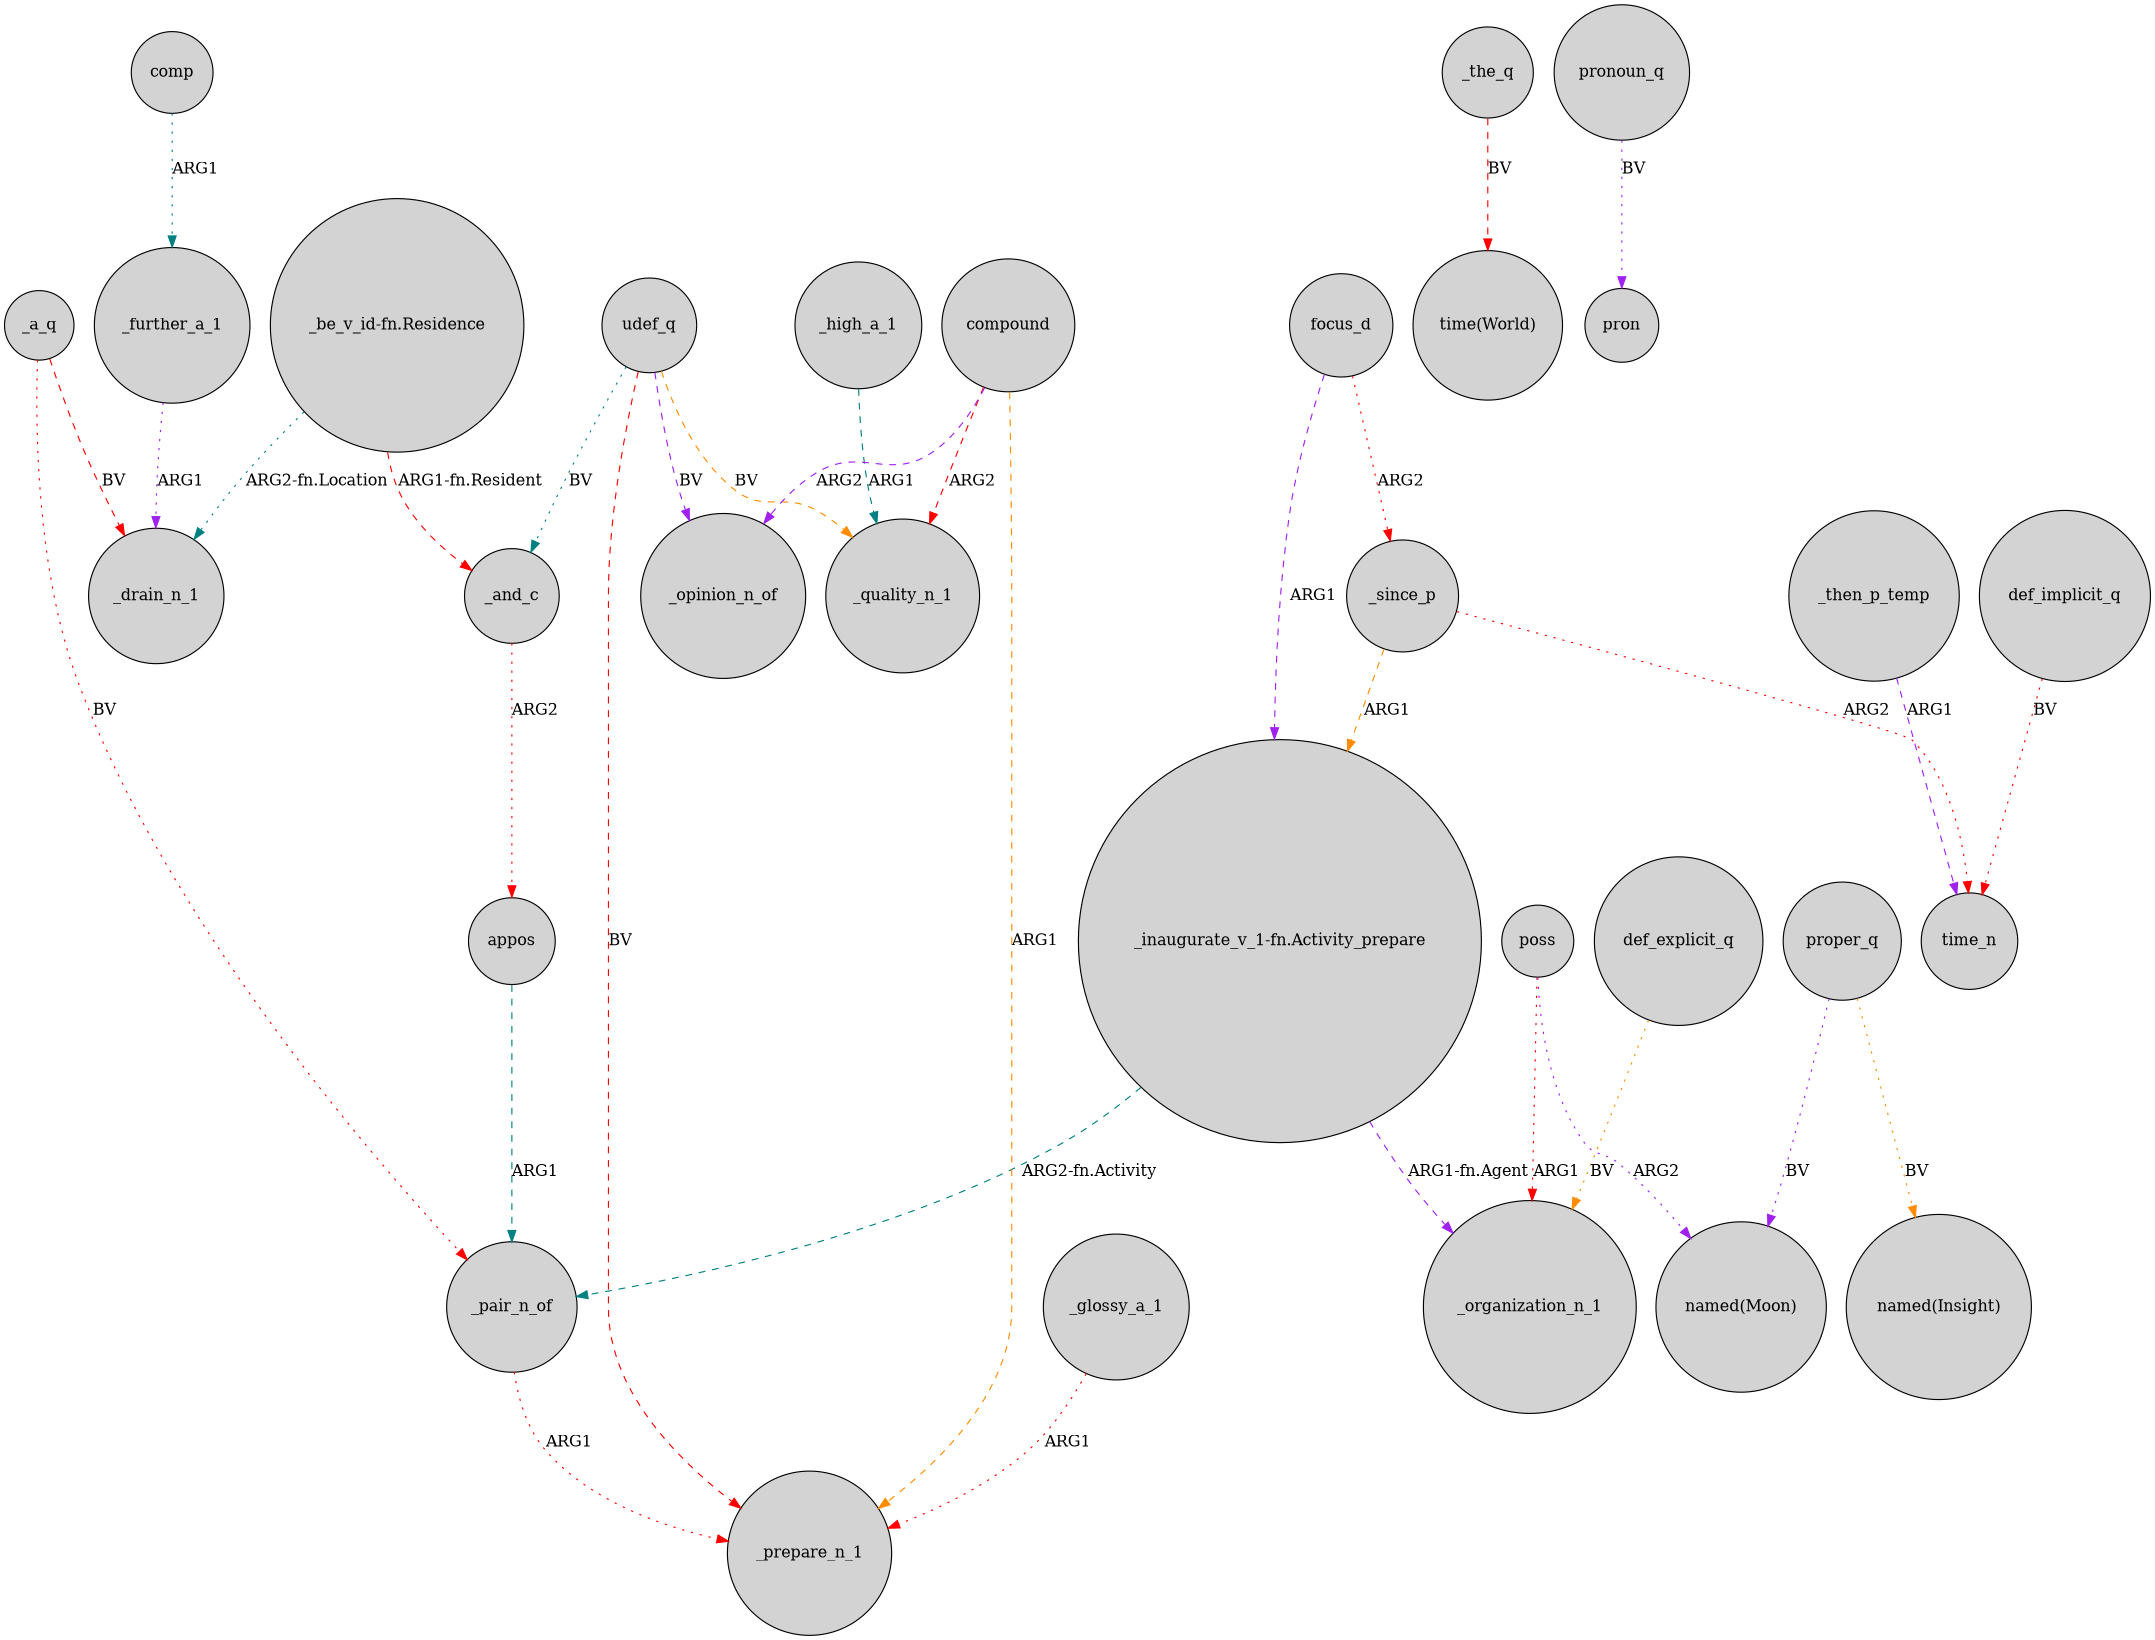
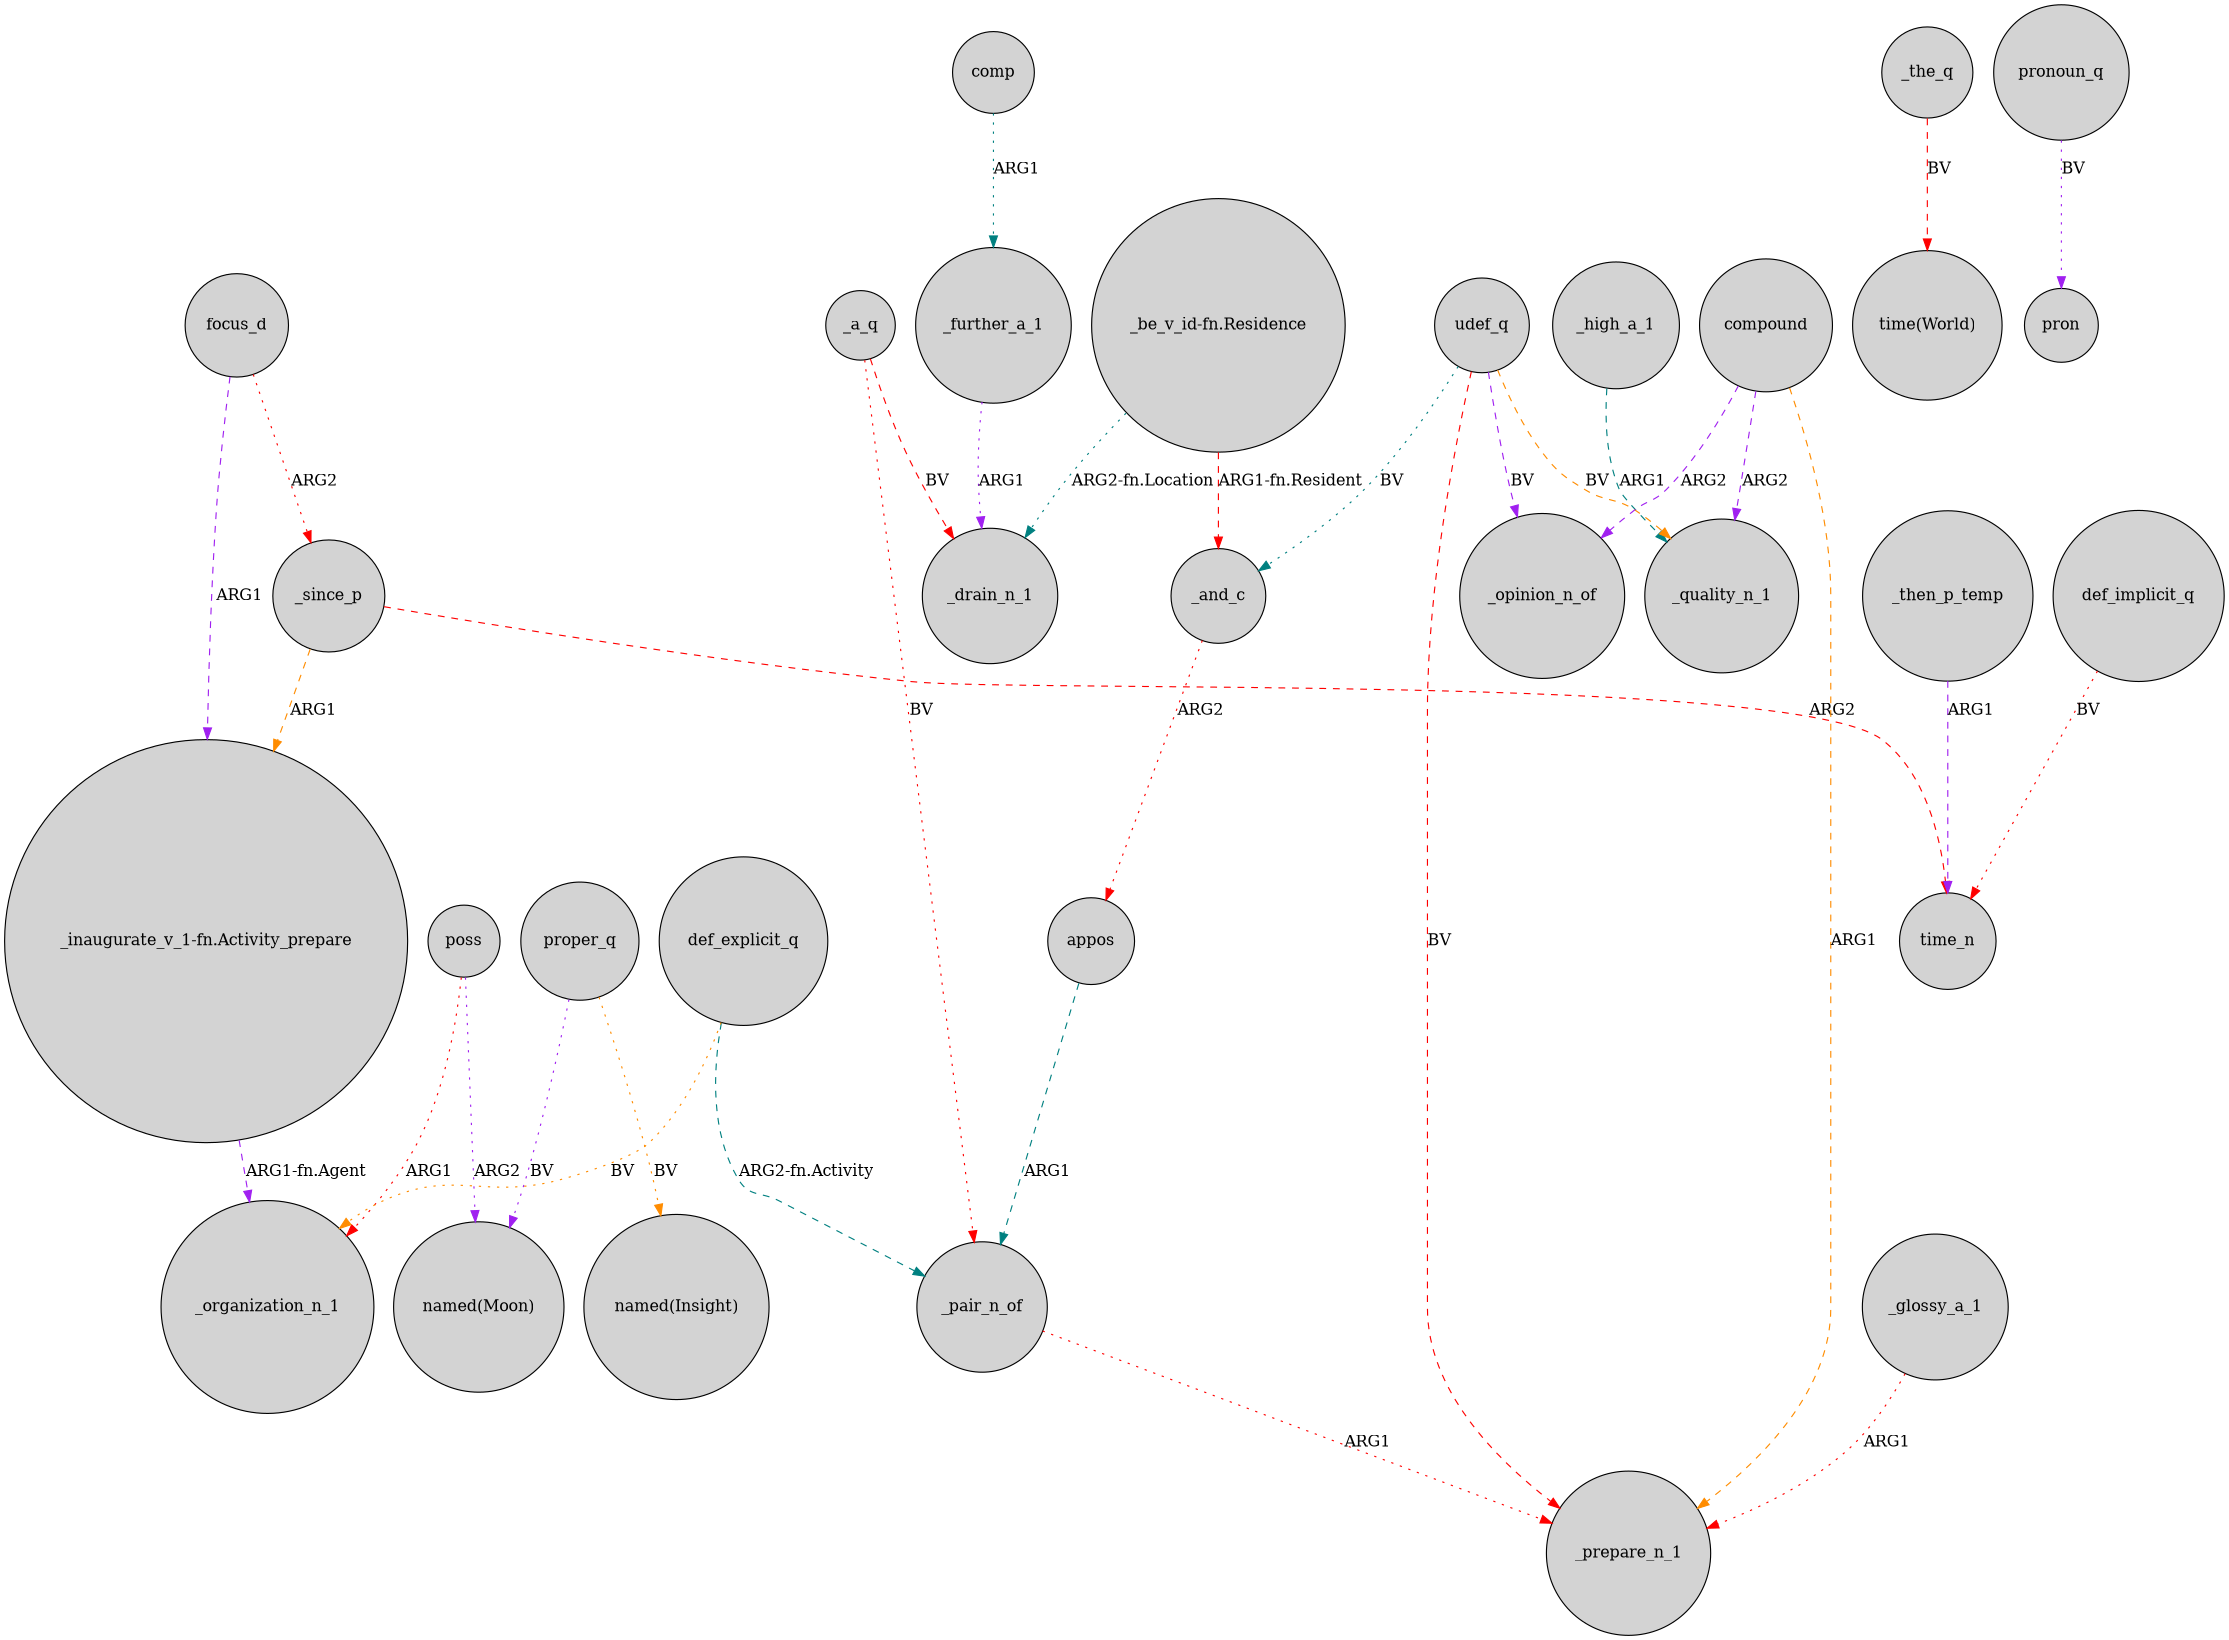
(958, 450) -> (1746, 450)
(1760, 694) -> (1212, 687)
(877, 1223) -> (753, 1192)
